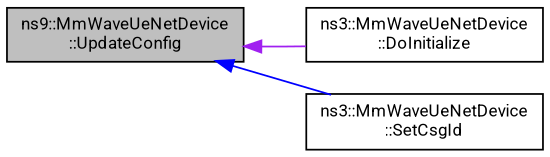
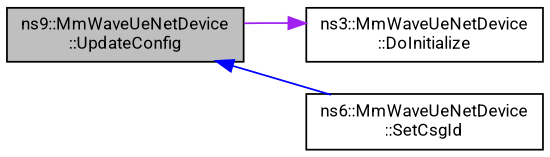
(284, 47) -> (266, 23)
(425, 122) -> (425, 122)
